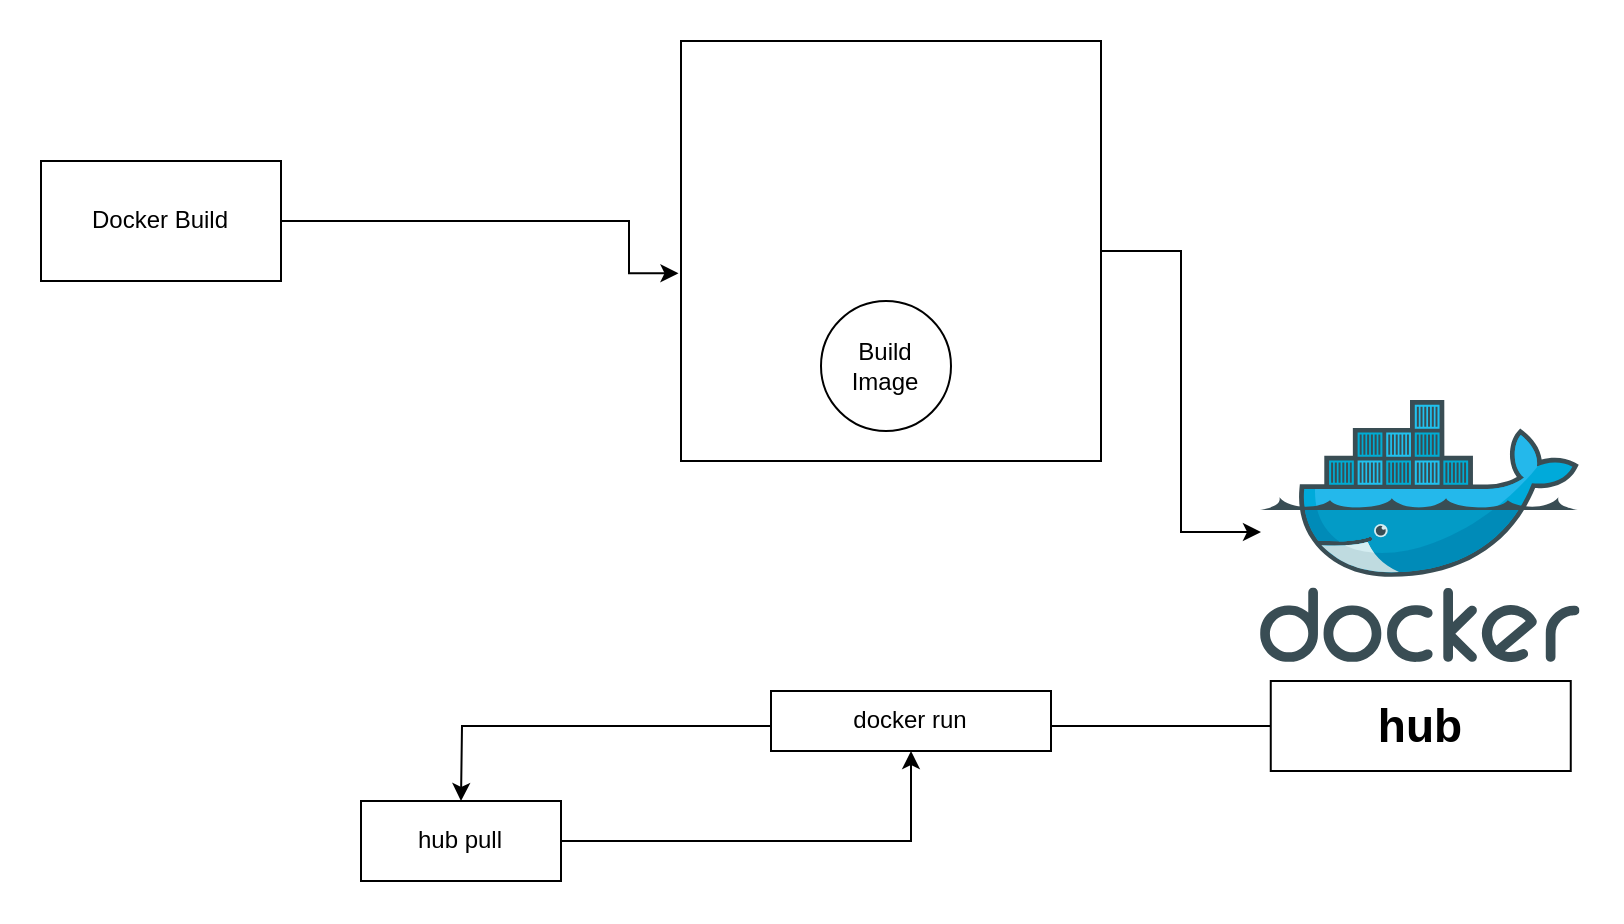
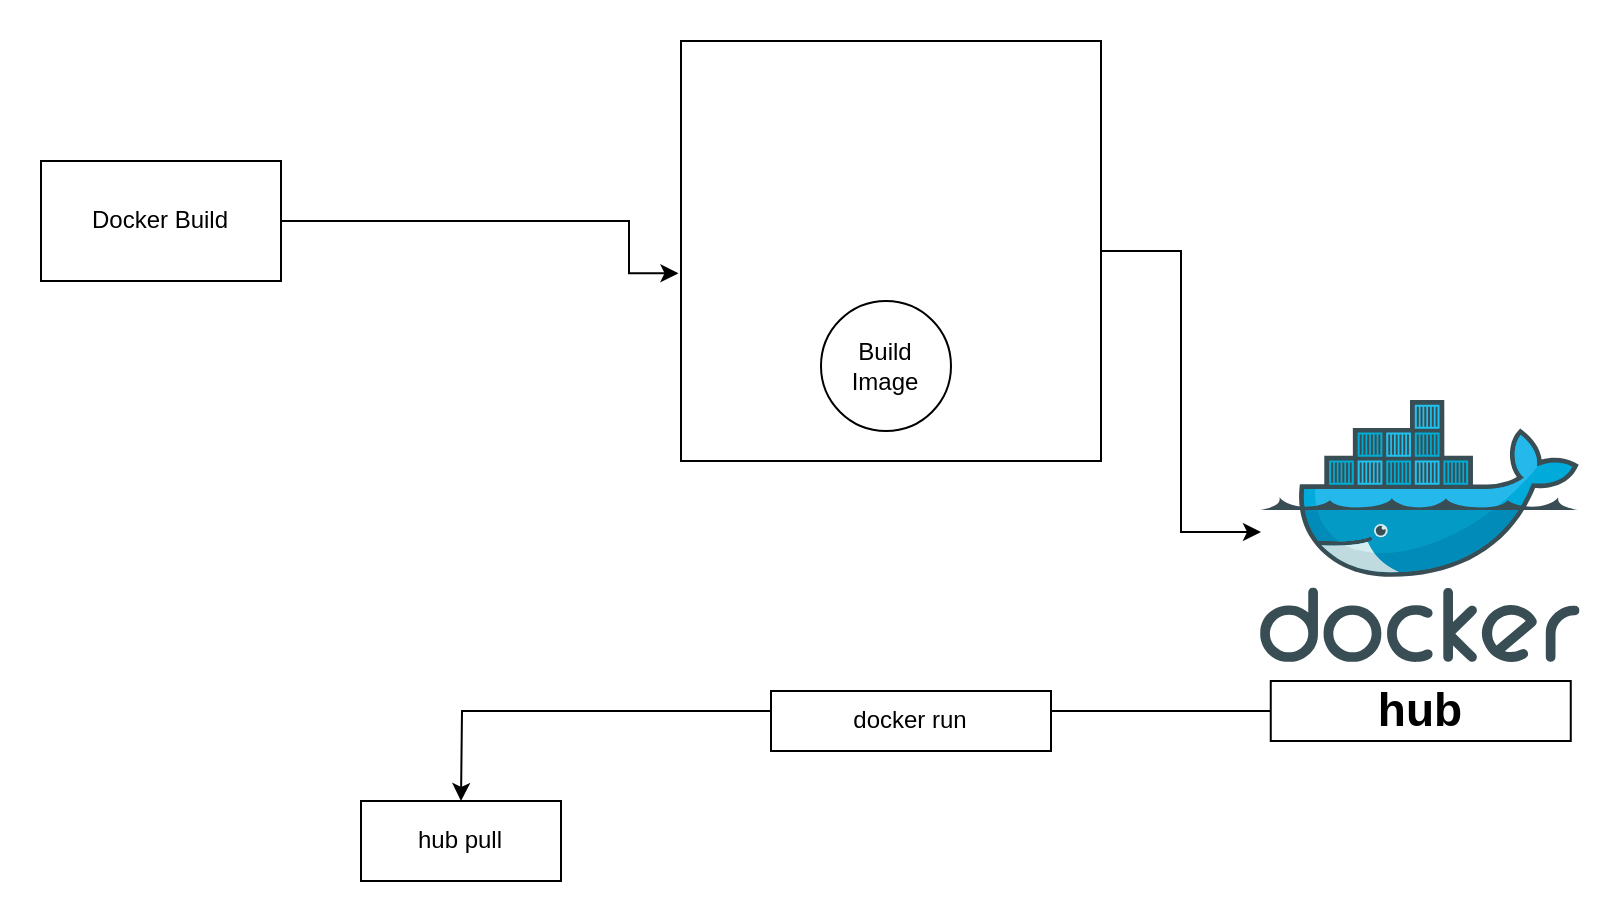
(1421, 726) -> (1421, 711)
(774, 841) -> none
